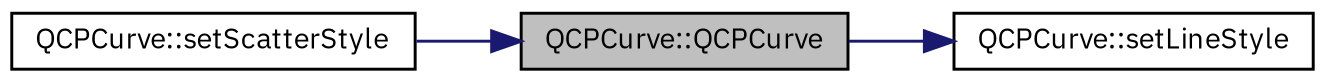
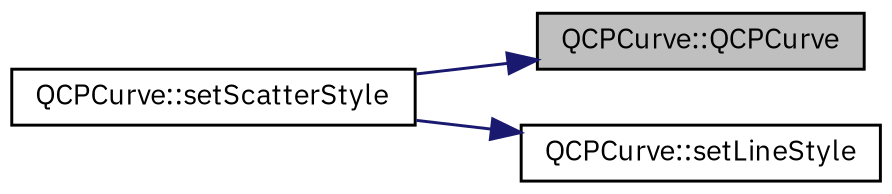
(887, 41) -> (454, 125)
